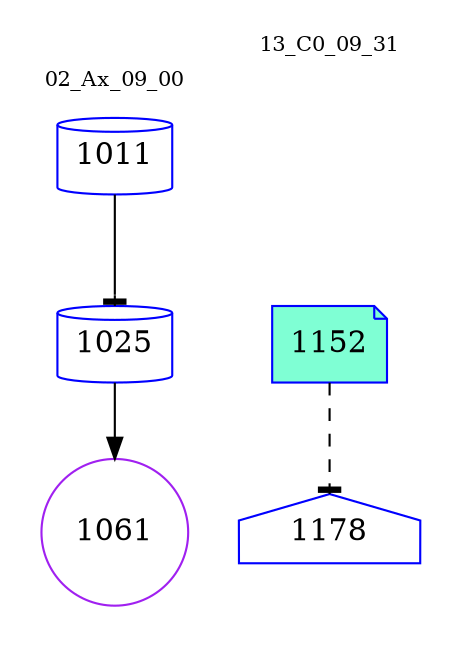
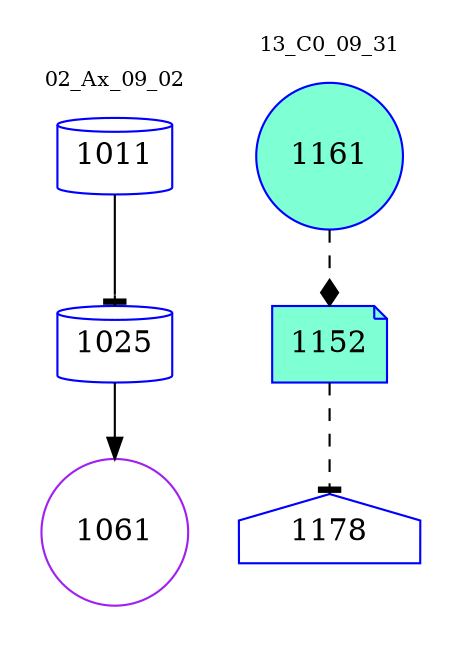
(115, 81) -> (115, 81)
none -> (330, 156)
